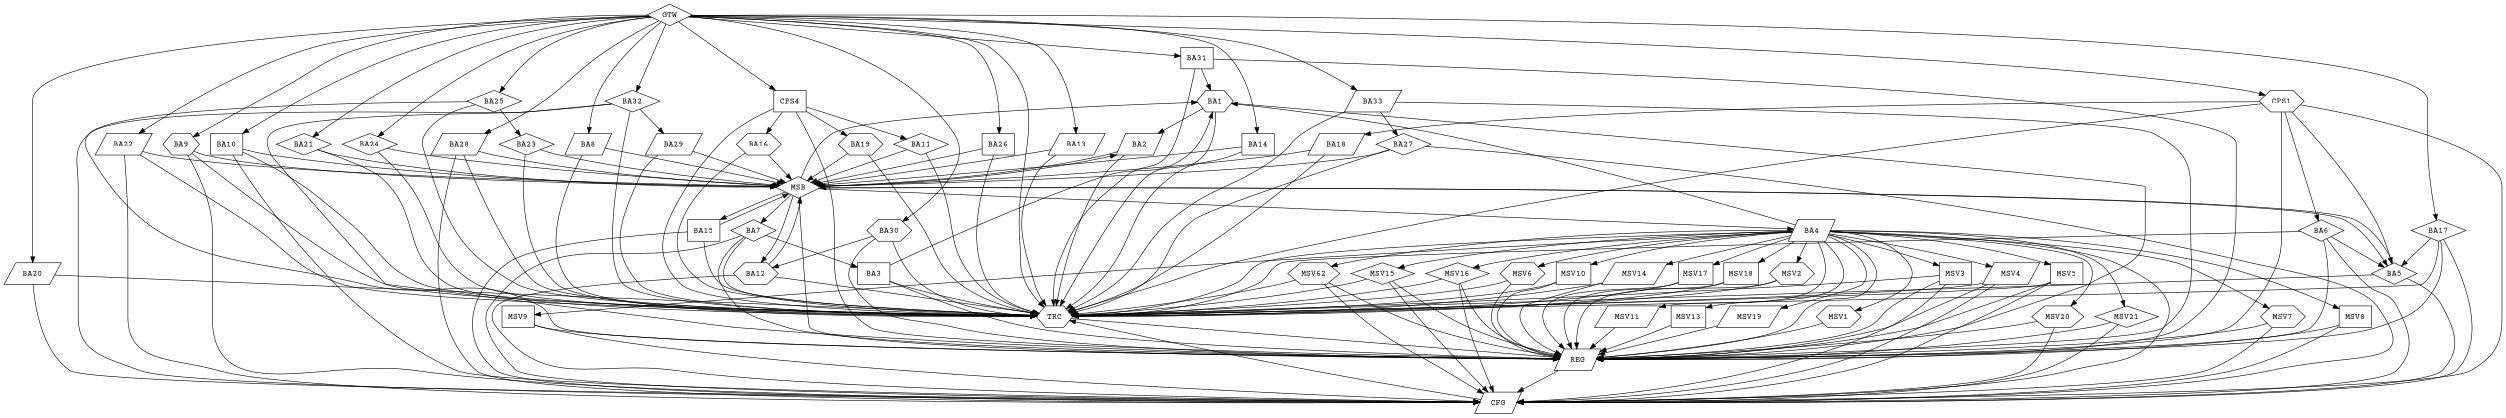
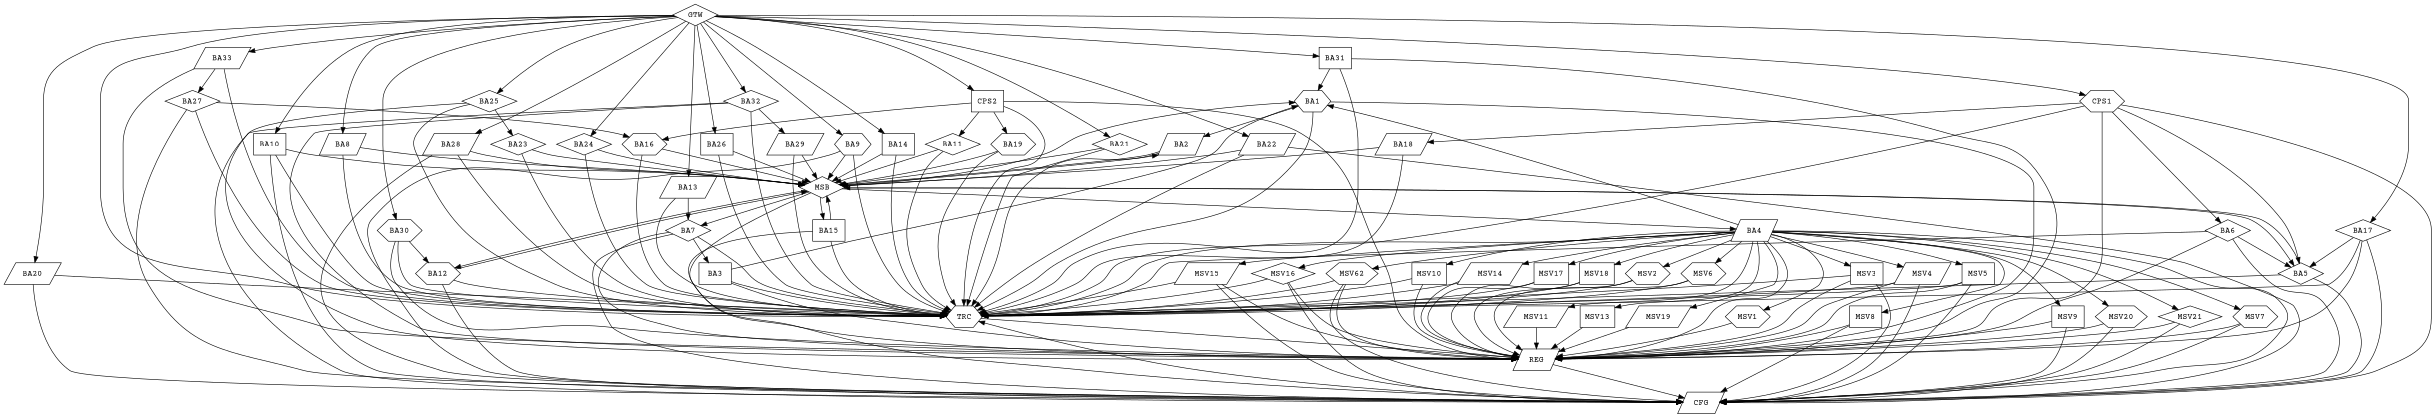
(790, 101) -> (987, 101)
(942, 167) -> (688, 206)
(1137, 175) -> (420, 113)
(1383, 274) -> (1207, 274)
